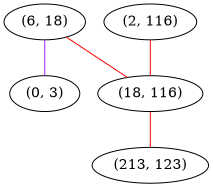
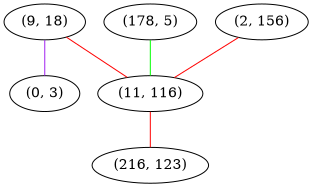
(45, 22) -> (45, 22)
none -> (150, 22)
(150, 22) -> (262, 22)
(150, 94) -> (150, 94)
(150, 165) -> (150, 165)
